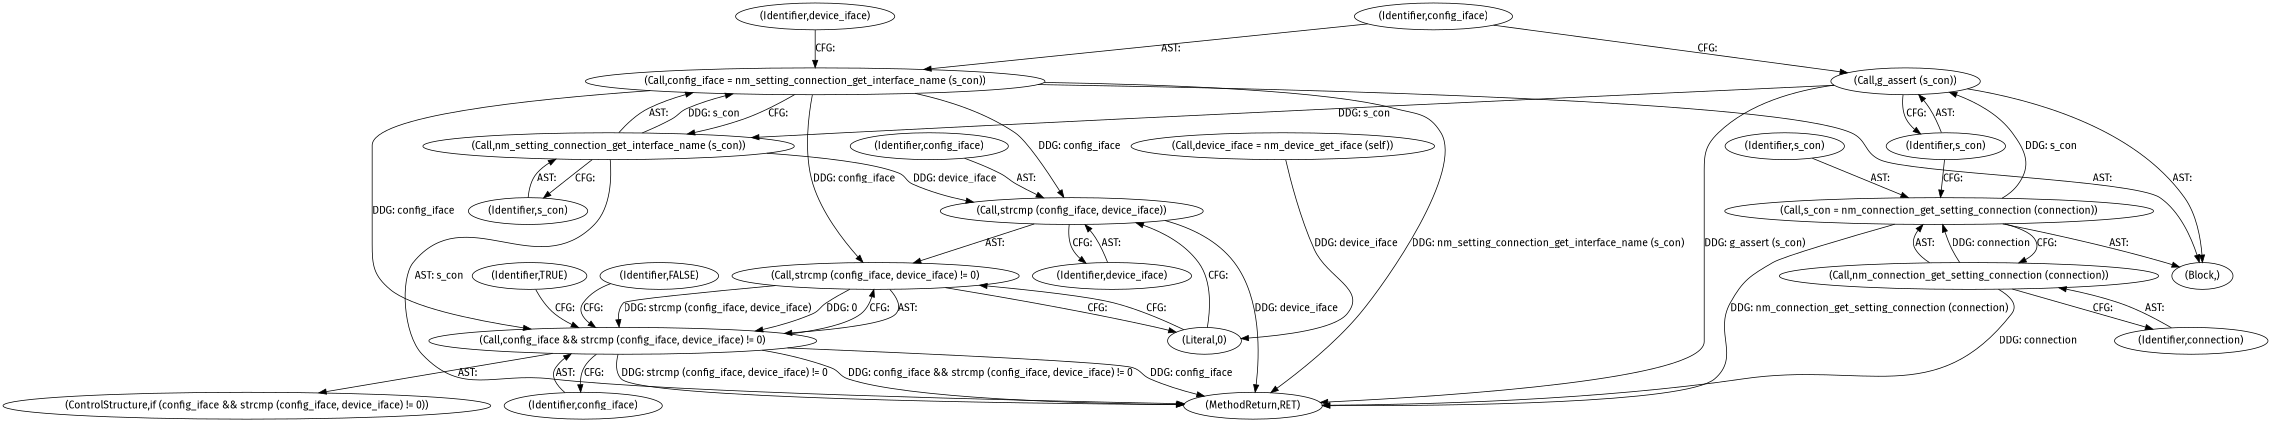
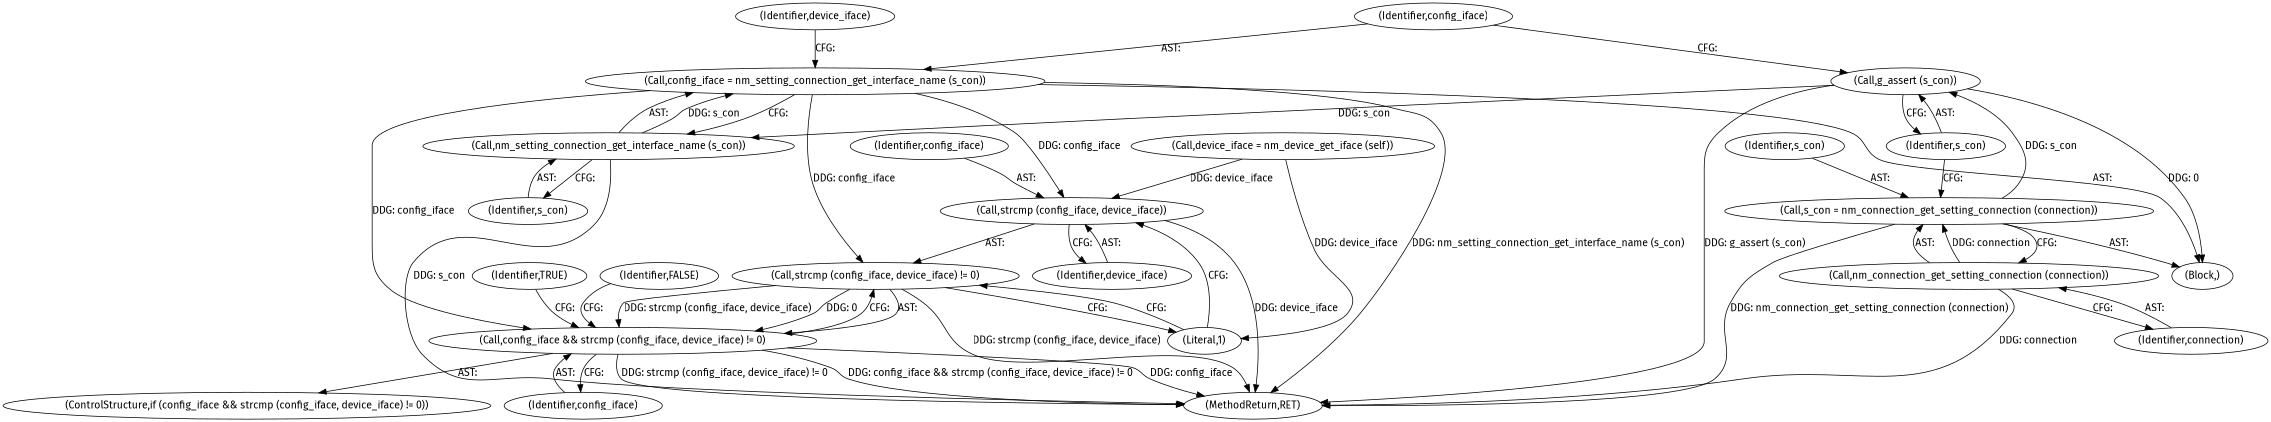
(870, 165) -> (1181, 178)
(2184, 179) -> (2184, 179)
(439, 276) -> (439, 276)
(1205, 341) -> (1205, 341)
none -> (1104, 358)
